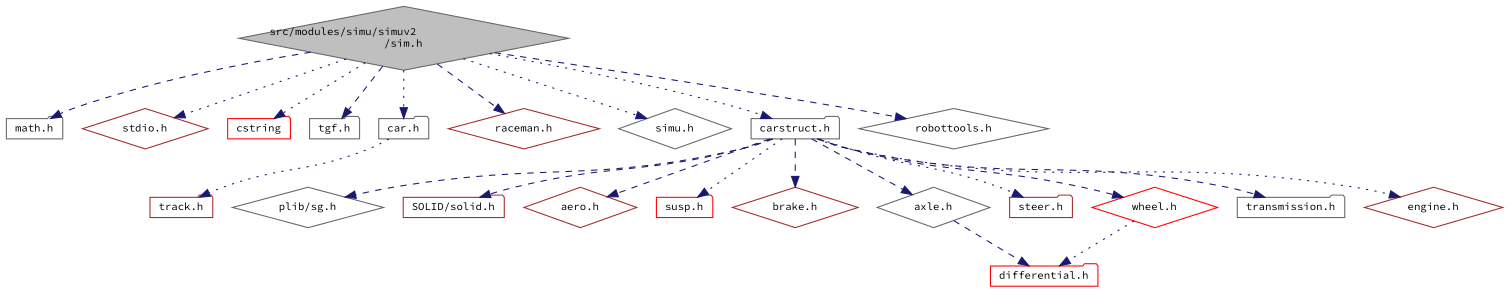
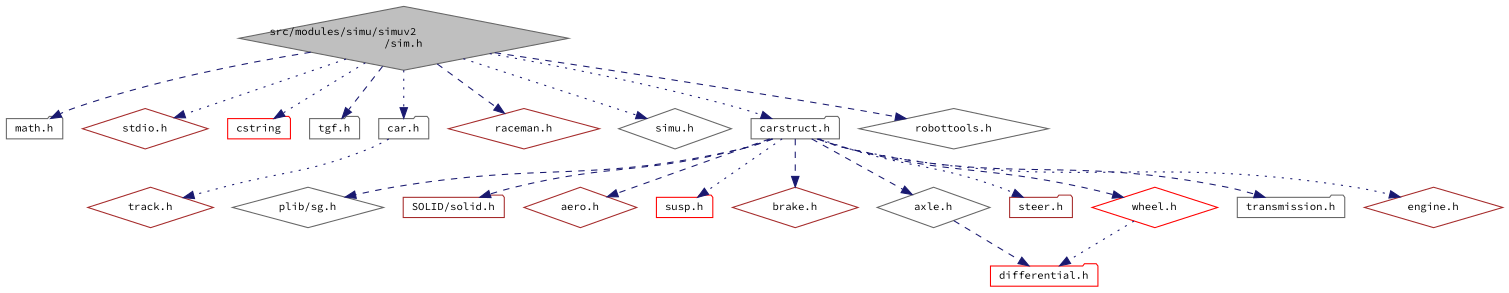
(181, 207) -> (151, 207)
